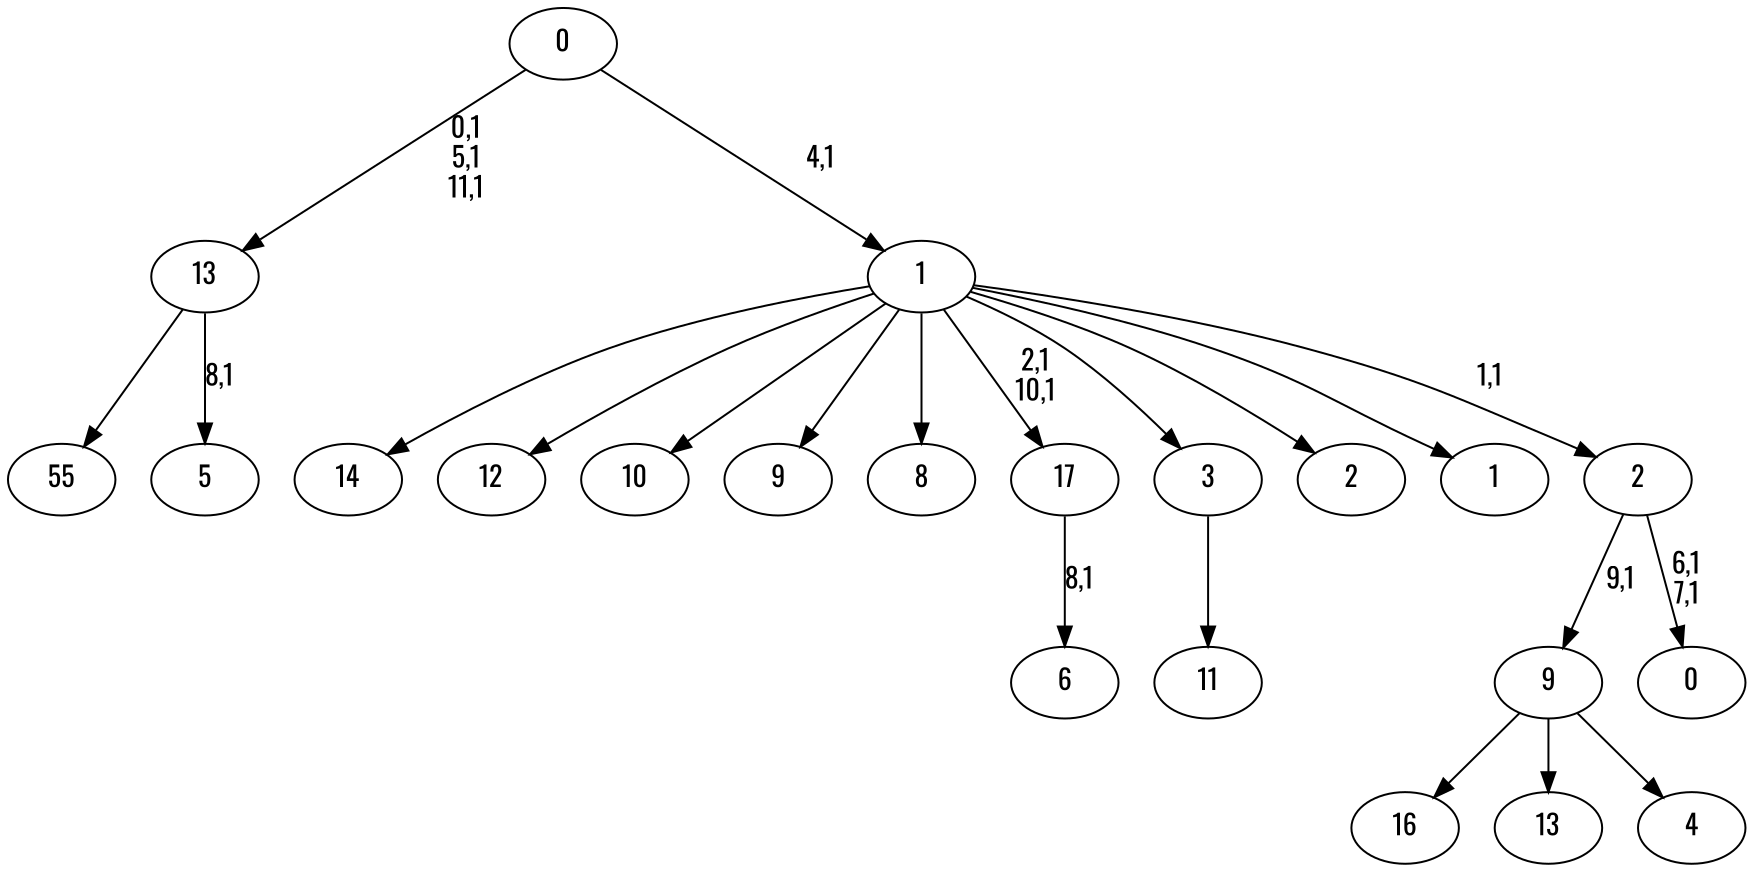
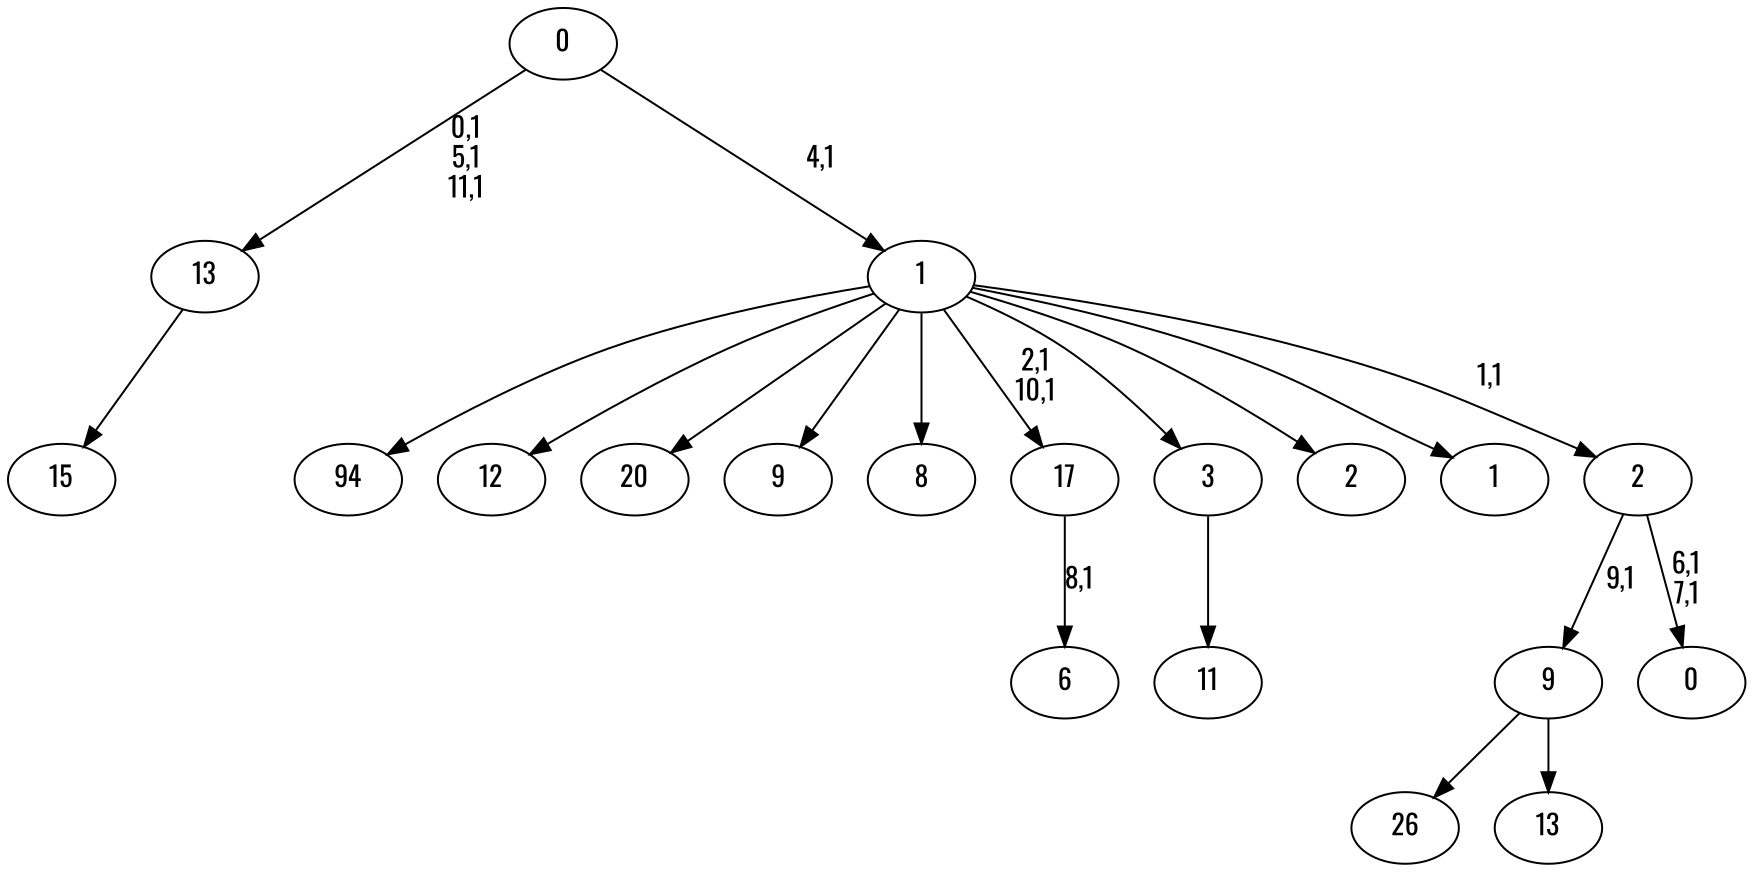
(62, 480) -> (62, 480)
(205, 480) -> none
(348, 480) -> (348, 480)
(635, 480) -> (635, 480)
(1405, 828) -> (1405, 828)
(1692, 828) -> none
